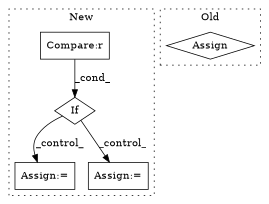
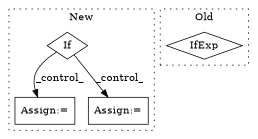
(75, 46) -> none
(210, 46) -> (204, 46)
